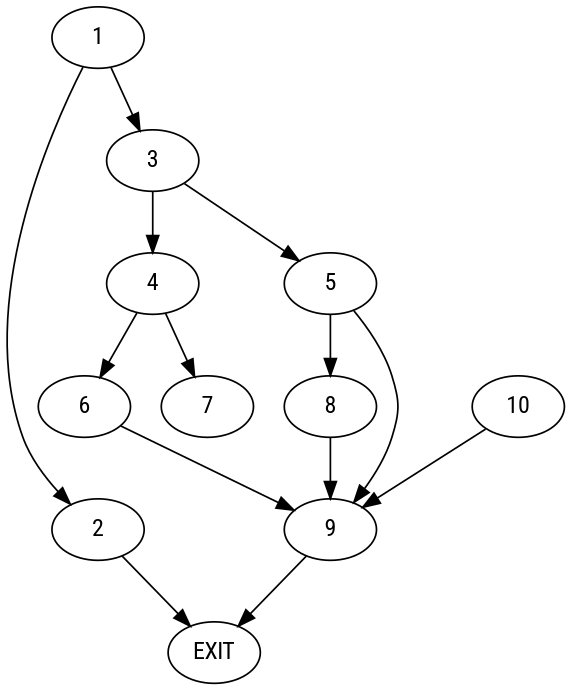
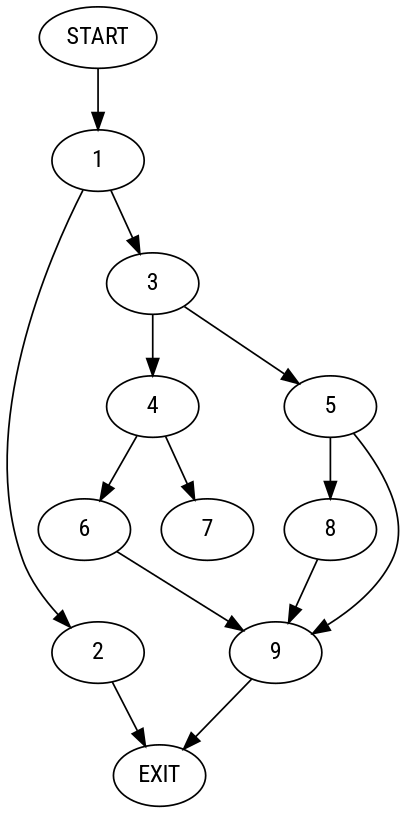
none -> (98, 38)
(518, 407) -> none
